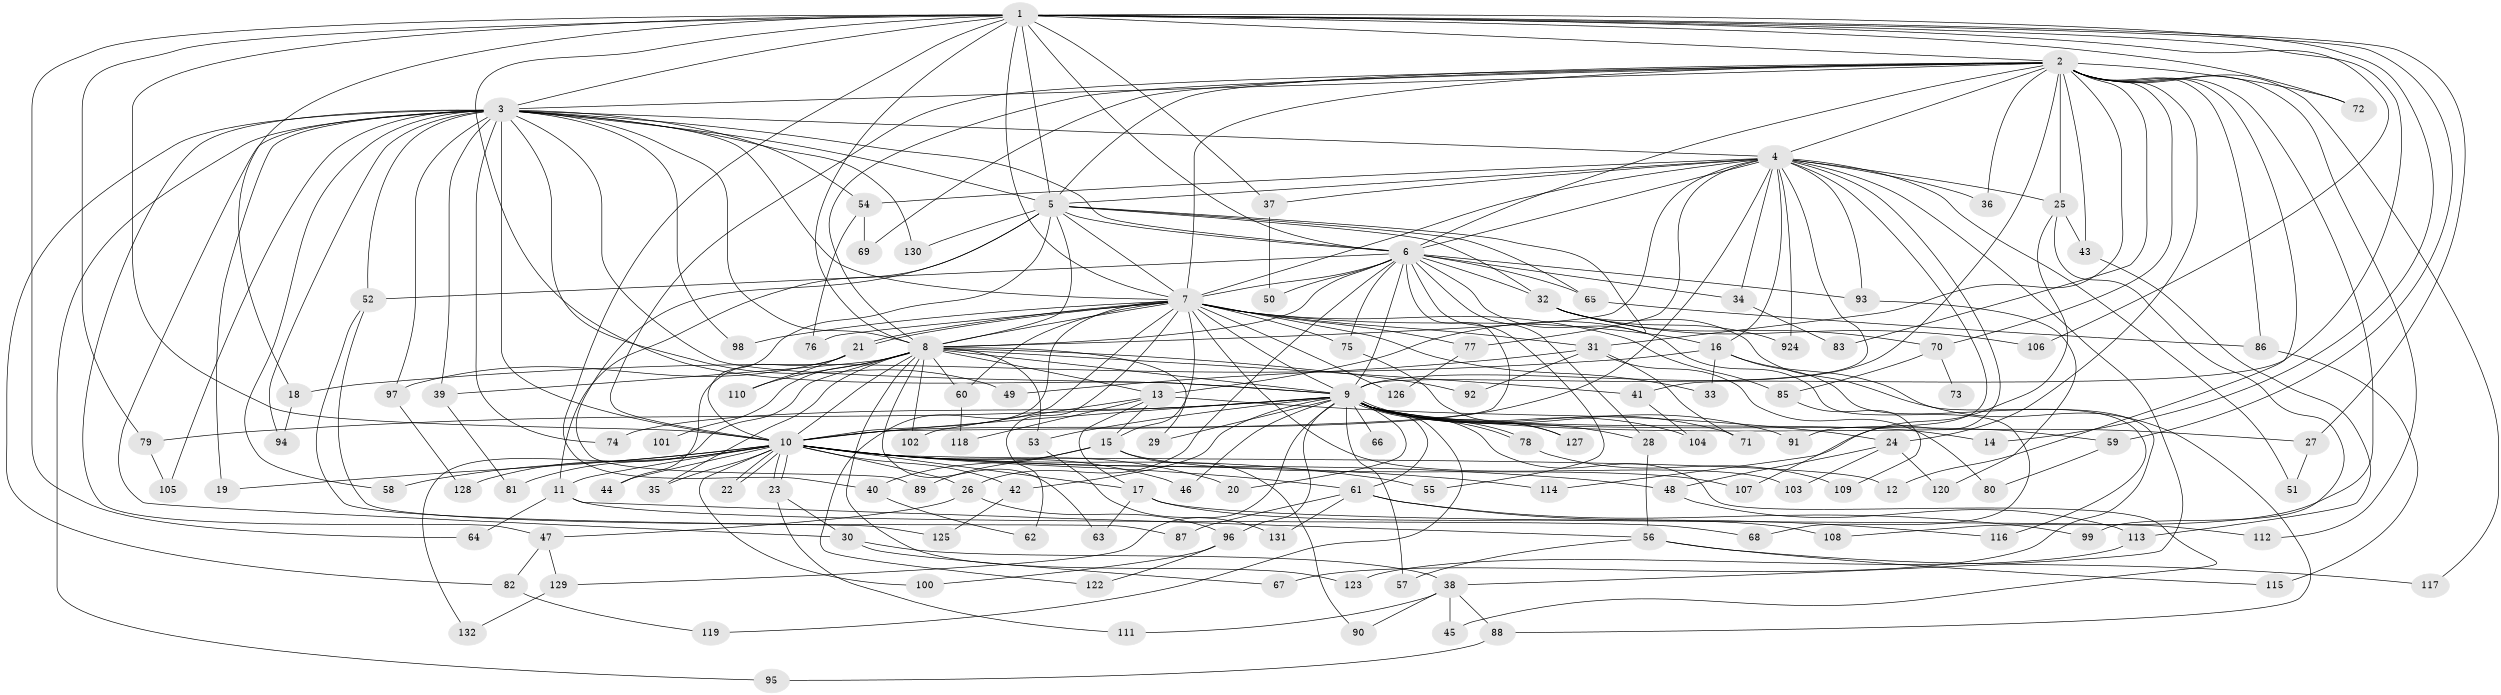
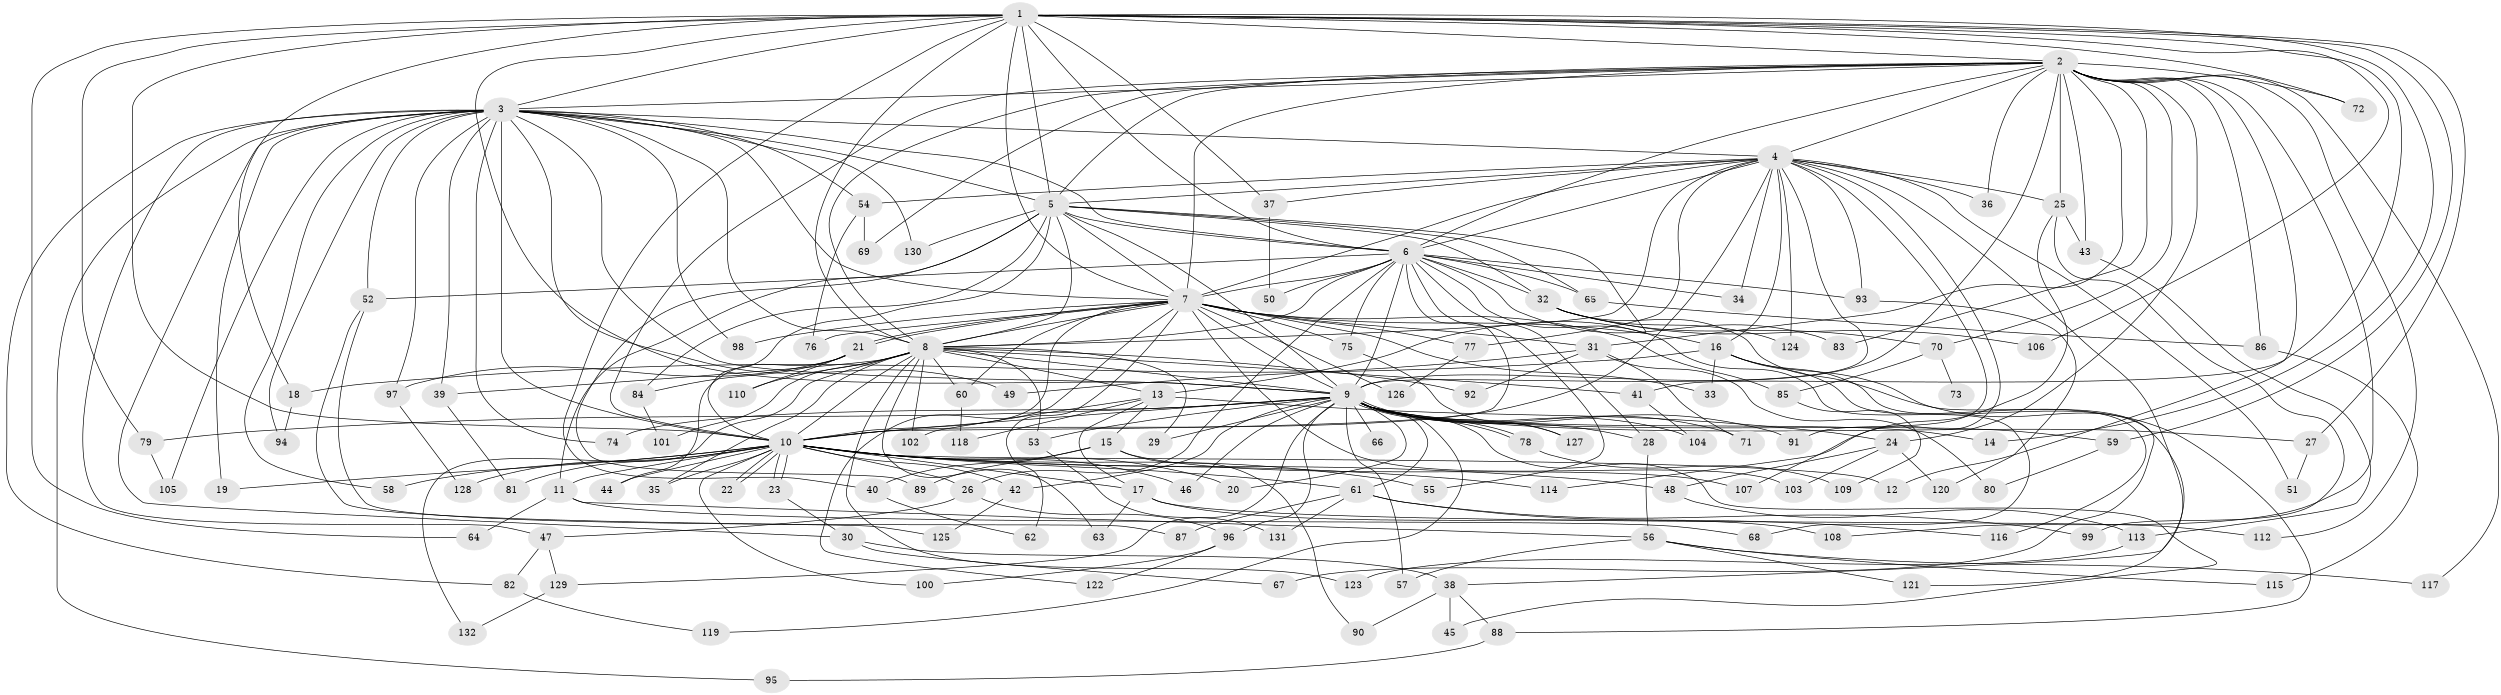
none -> (1208, 287)
(1789, 324) -> (1533, 317)
(1790, 348) -> (1790, 348)
(1194, 353) -> none
none -> (638, 395)
none -> (1911, 586)
(1127, 633) -> none
